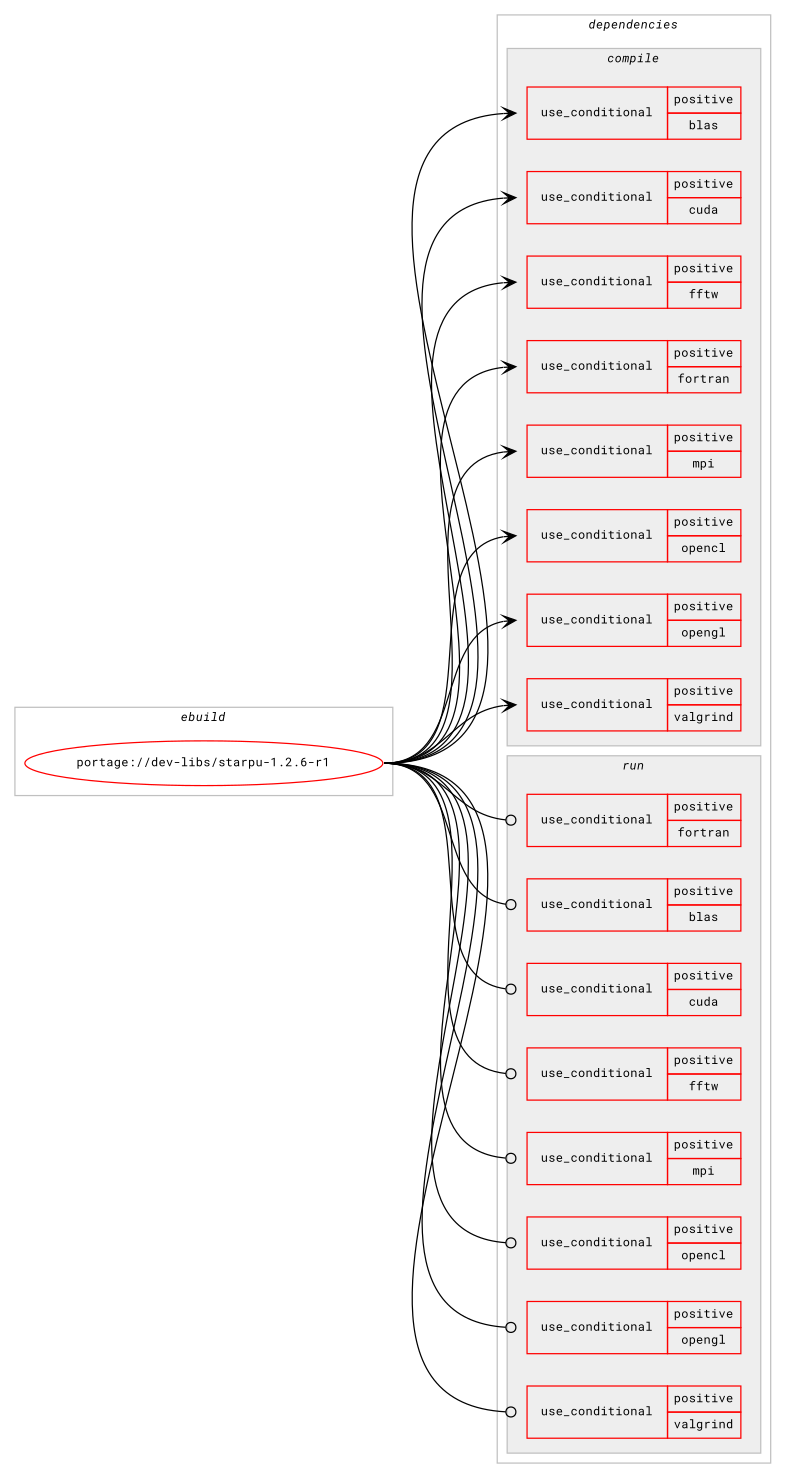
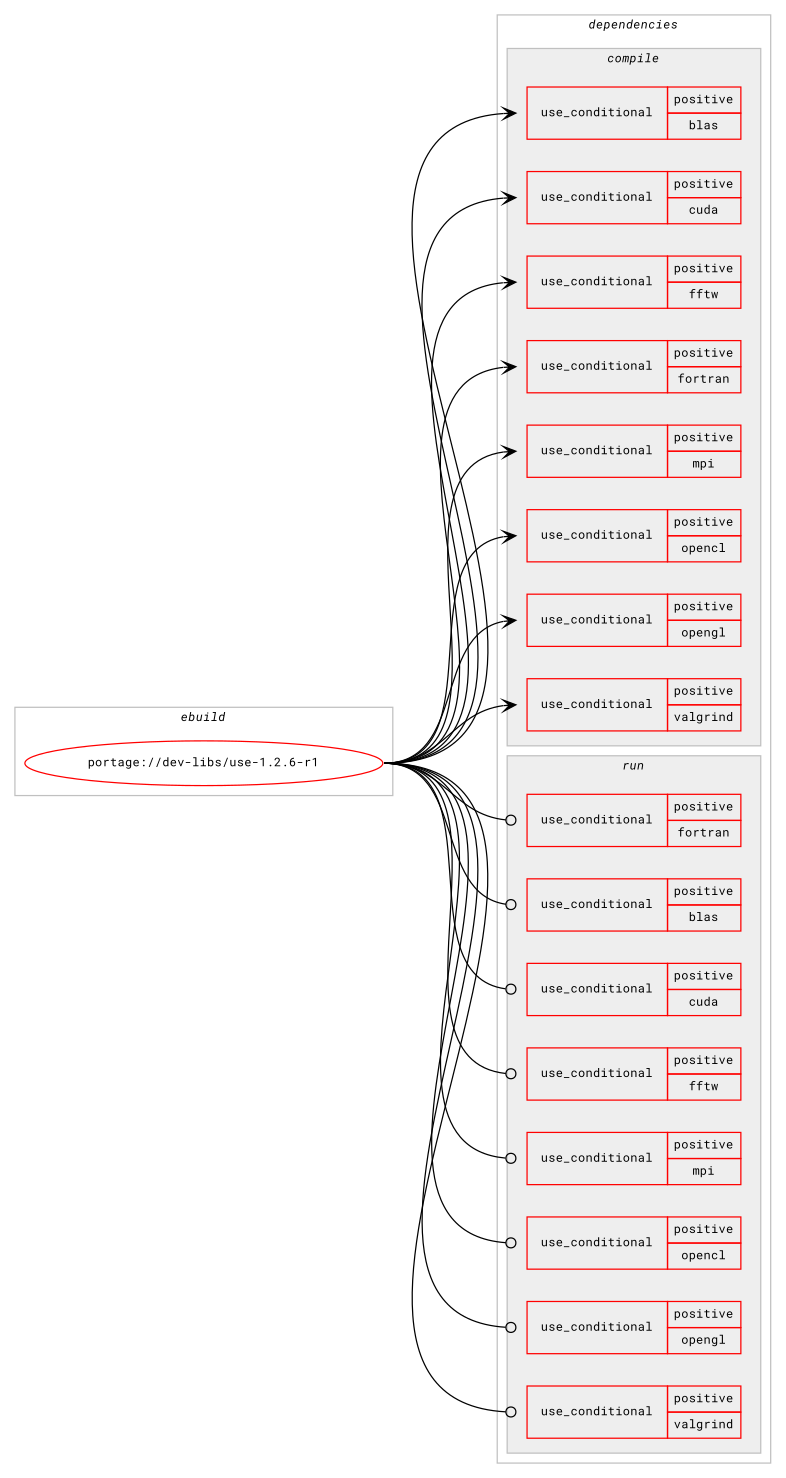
(204, 763) -> (204, 763)
